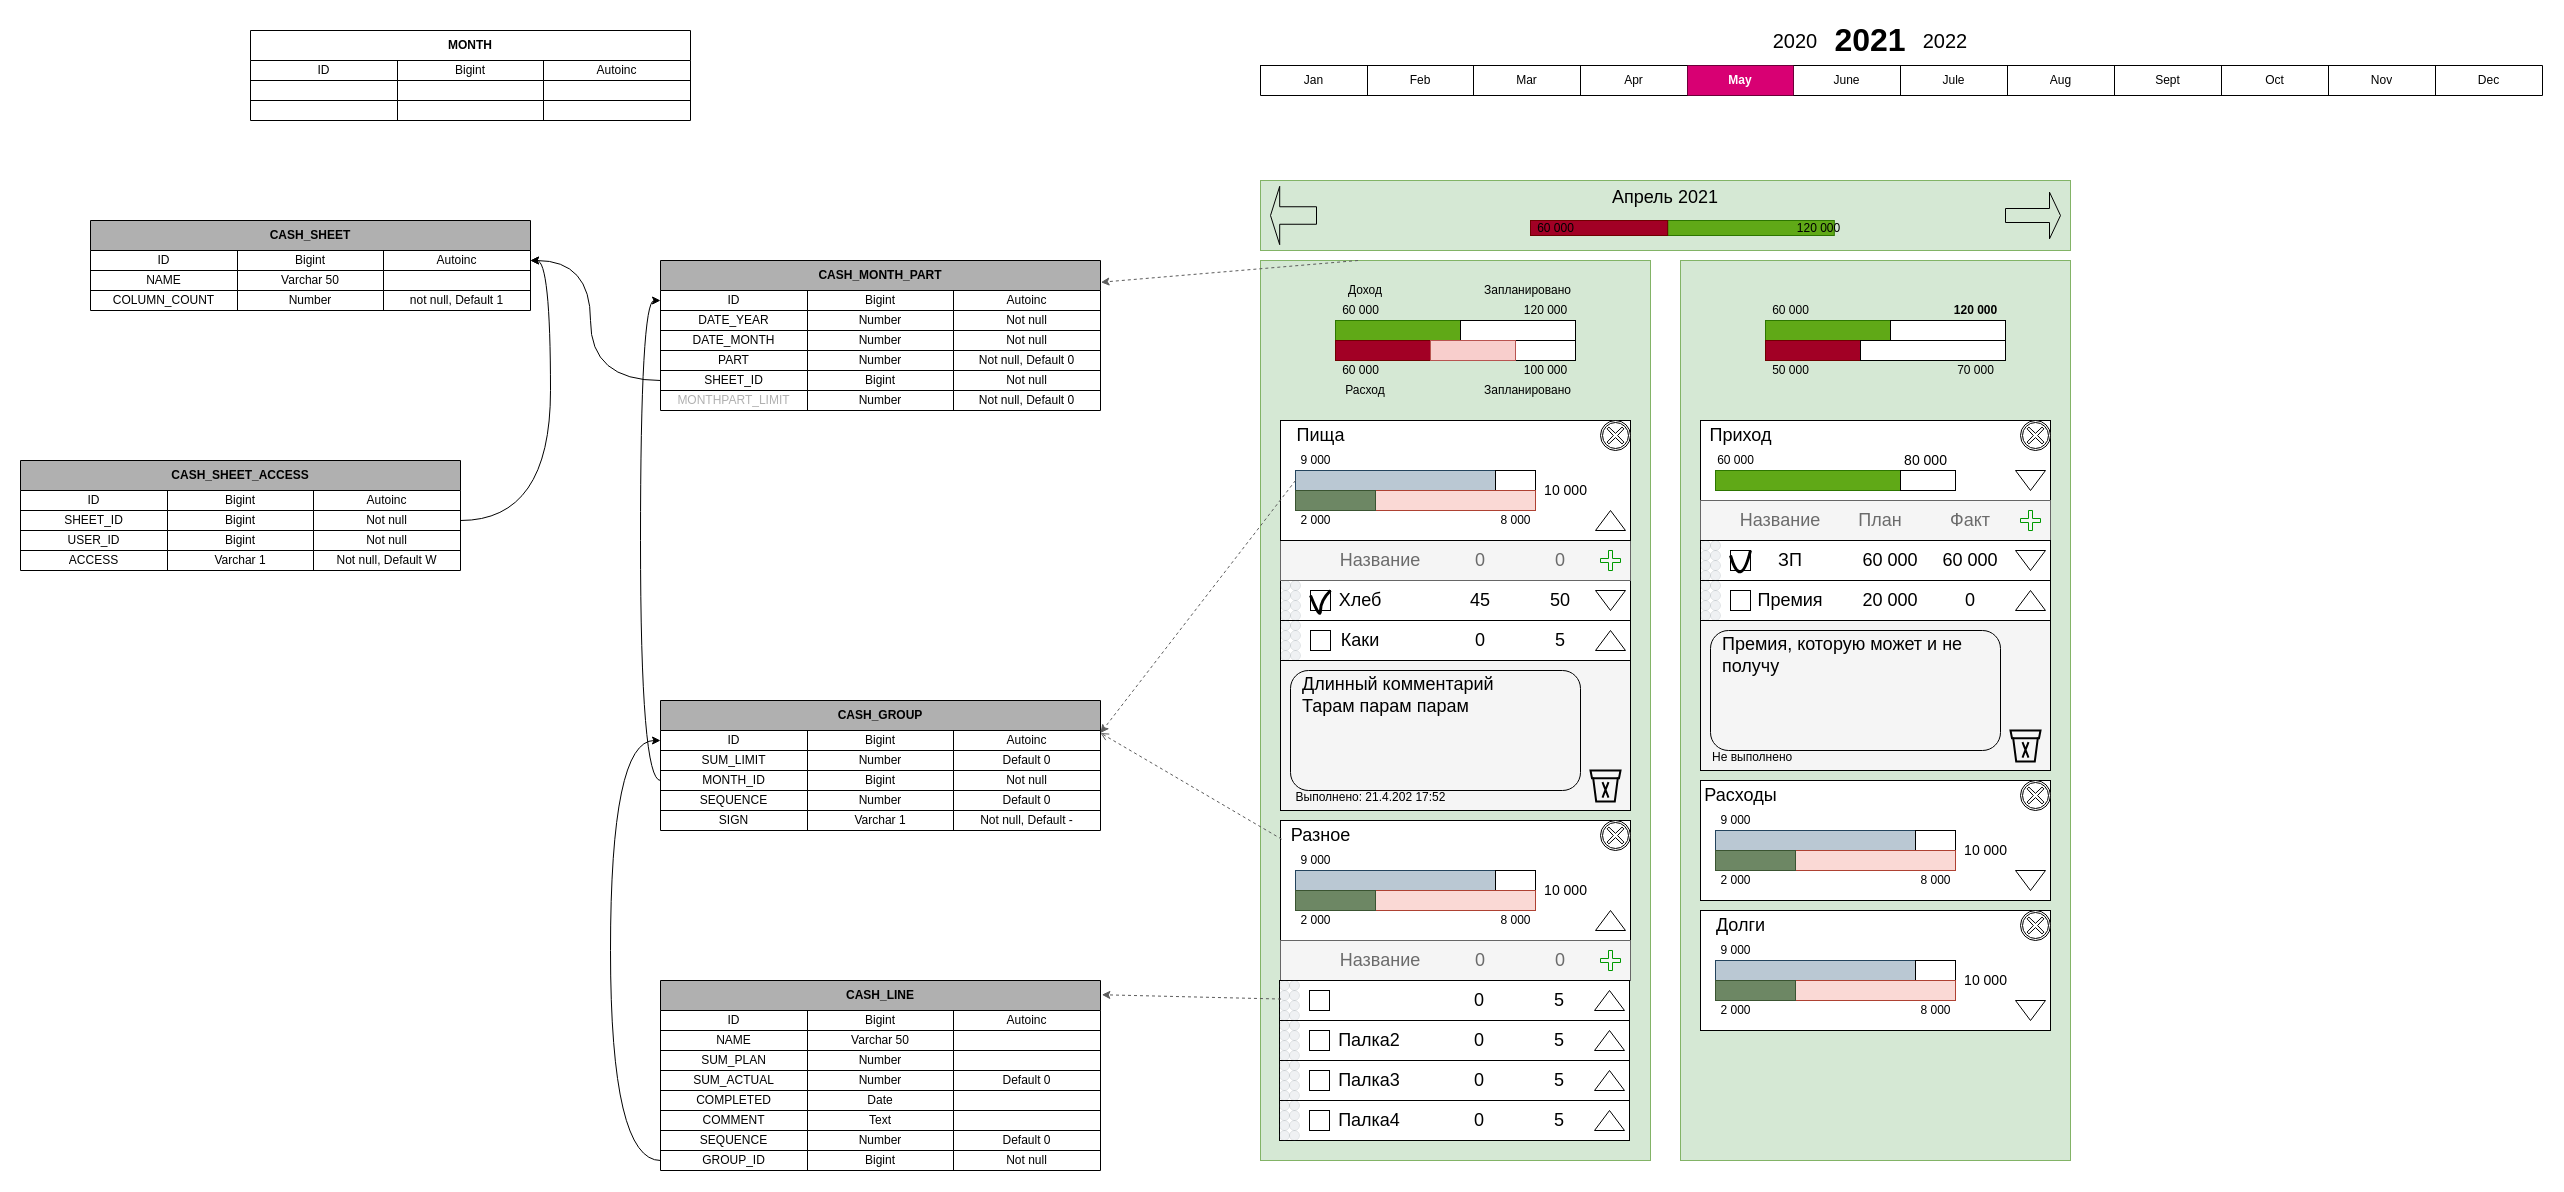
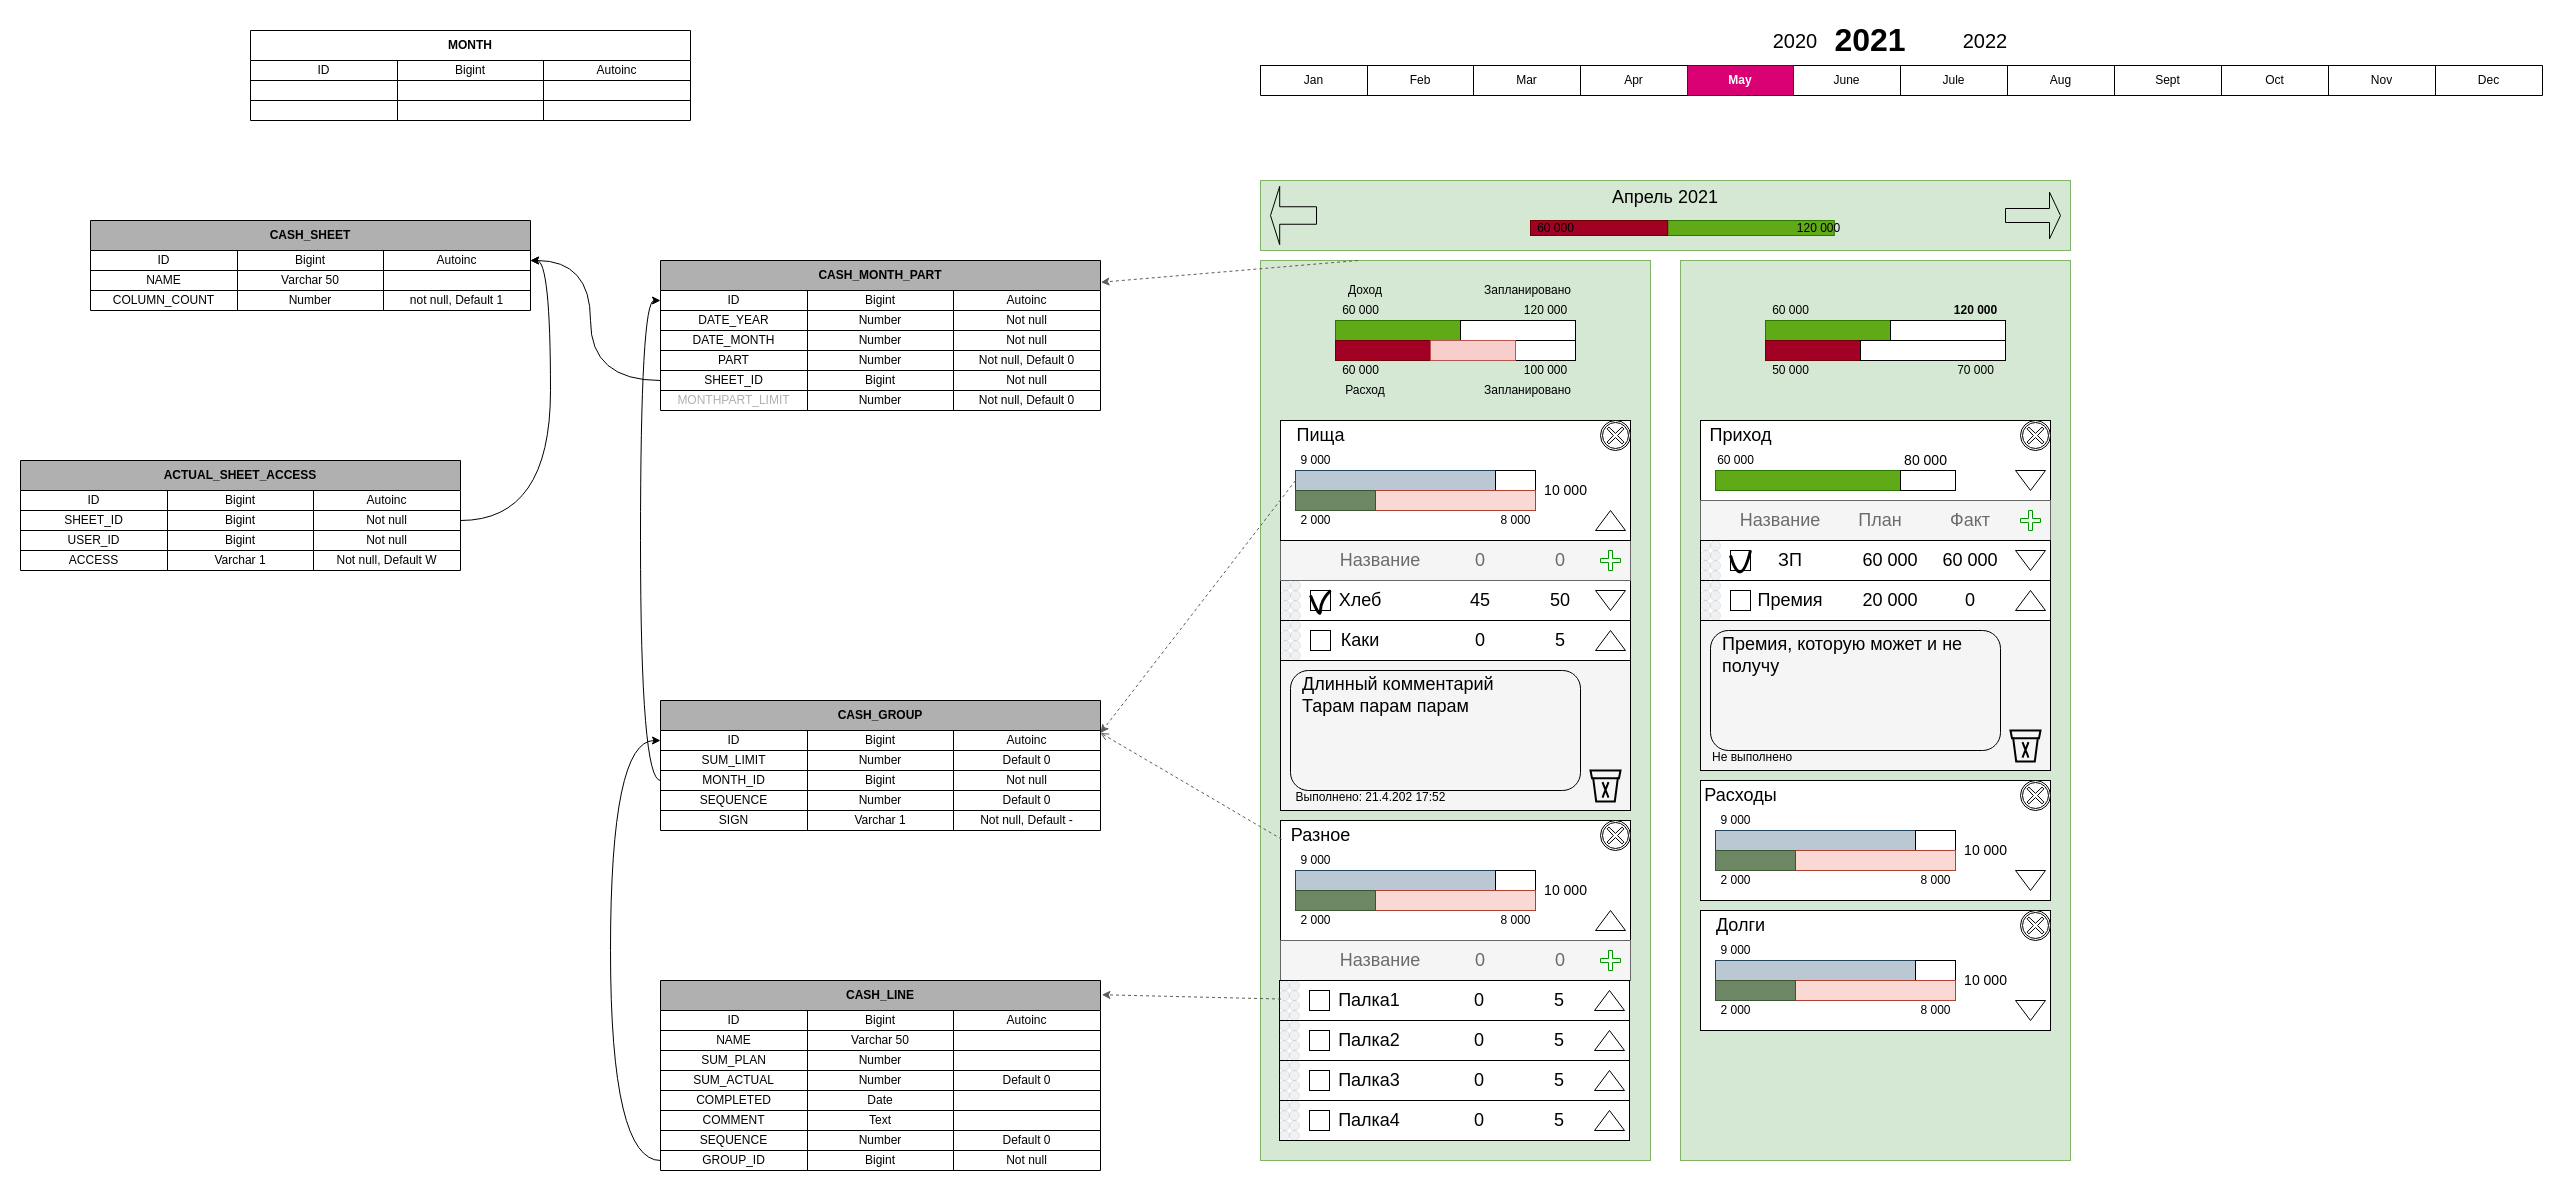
(1946, 41) -> (1986, 41)
(241, 476) -> (241, 476)
none -> (1370, 1001)
